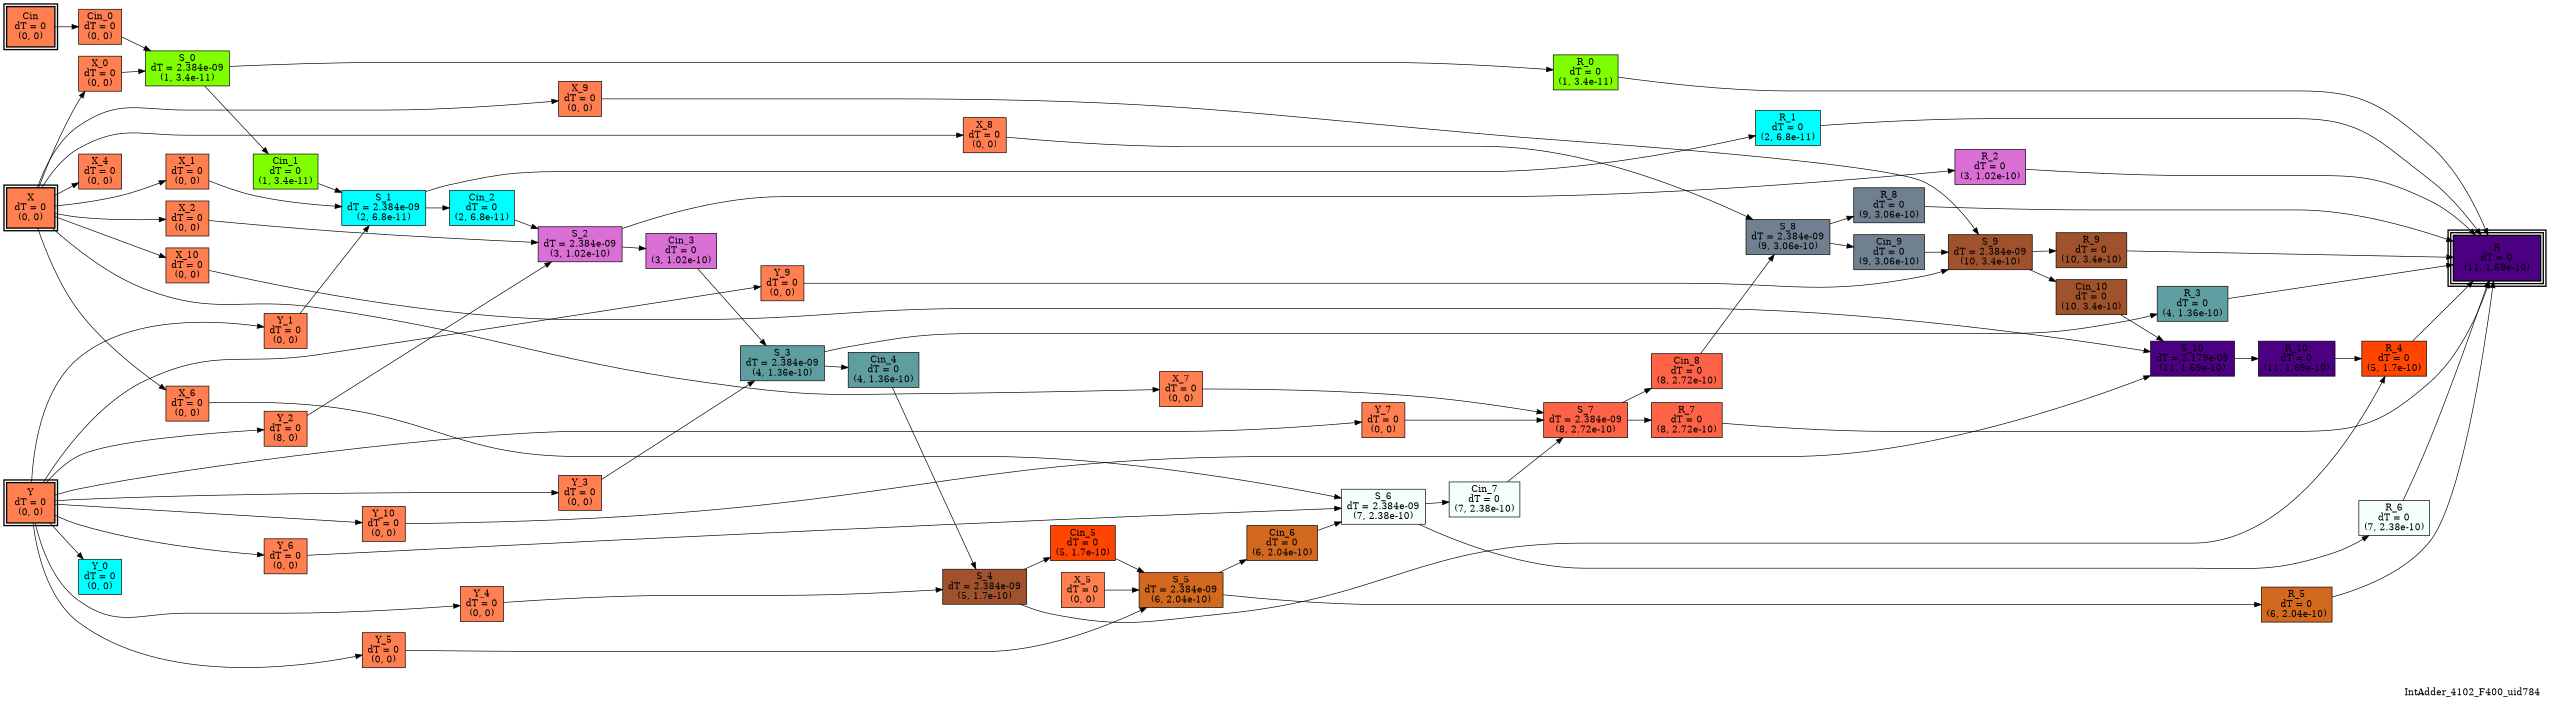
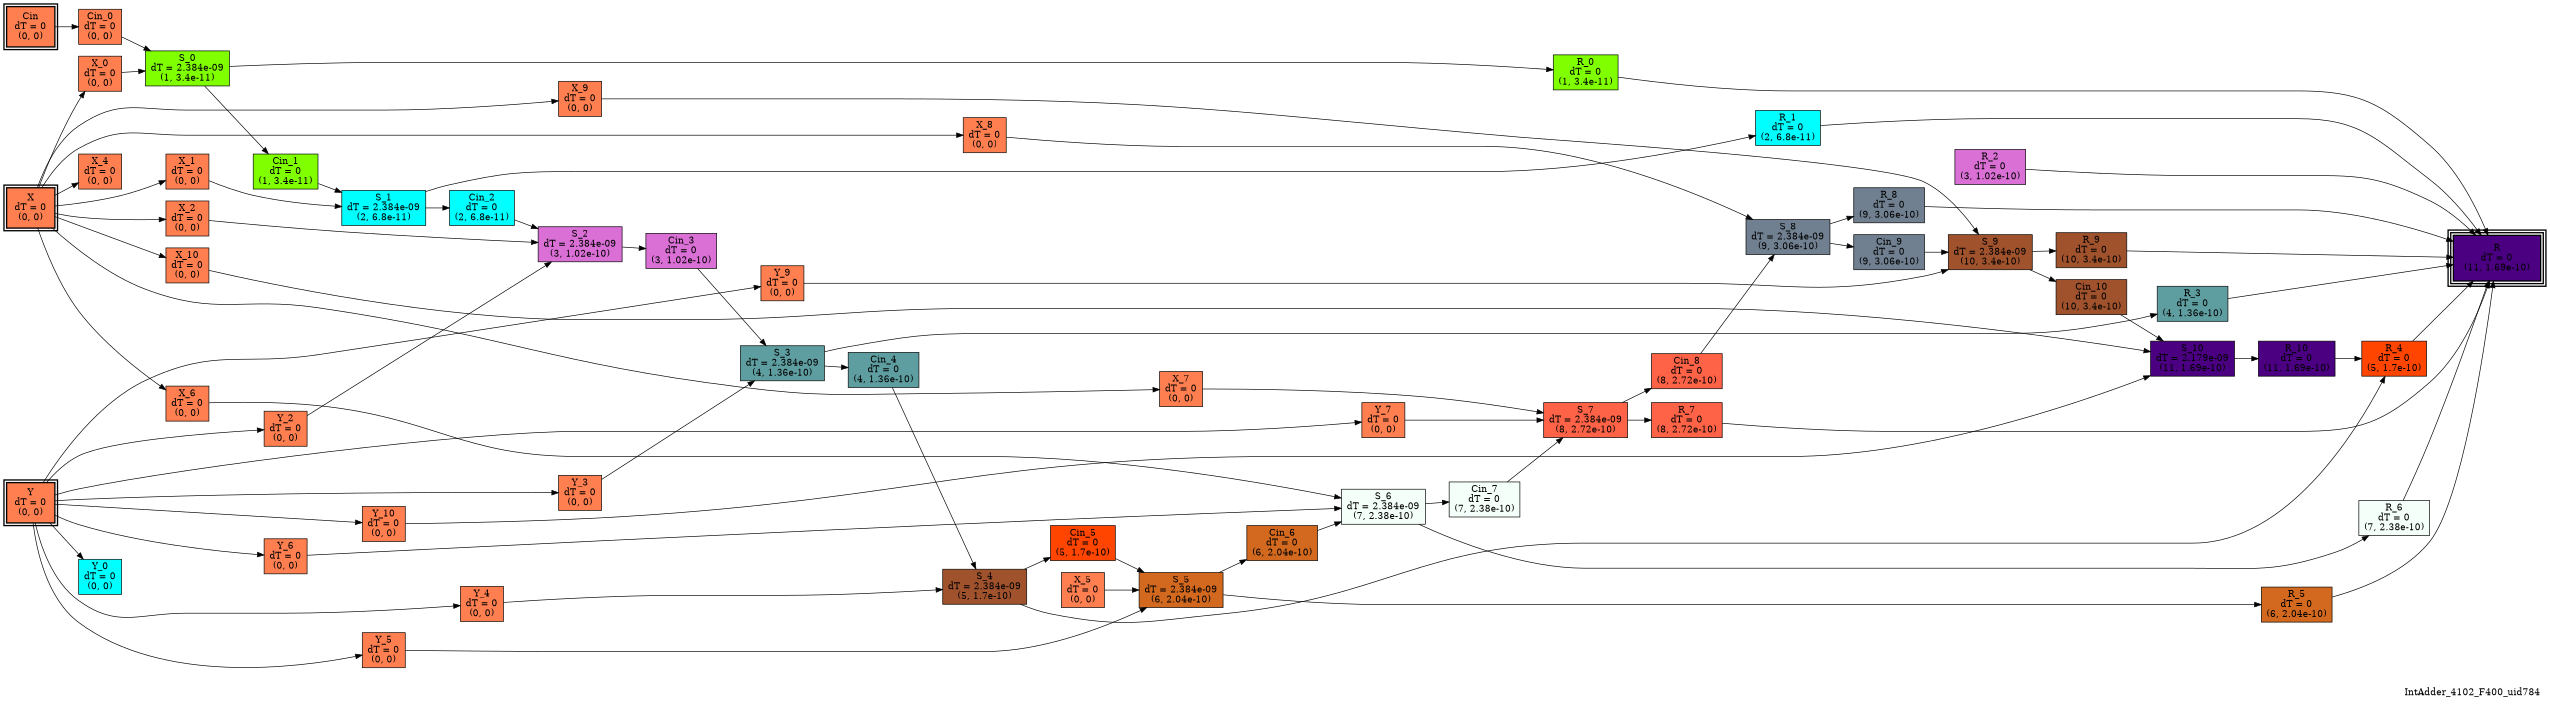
(1284, 197) -> none
(286, 331) -> none
(286, 429) -> (286, 429)
